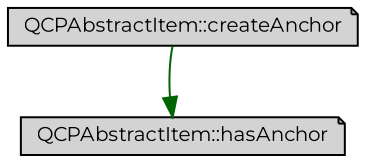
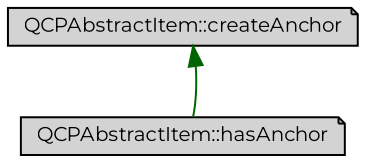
(170, 72) -> (196, 92)
